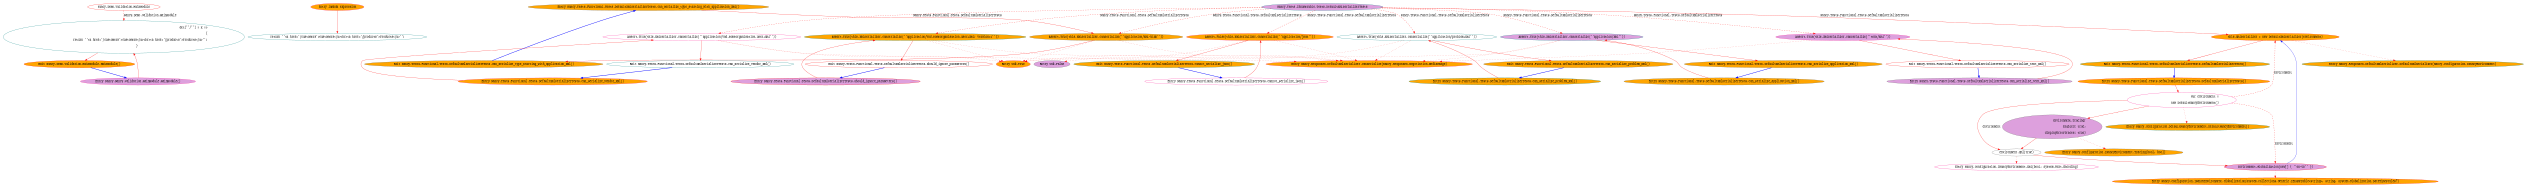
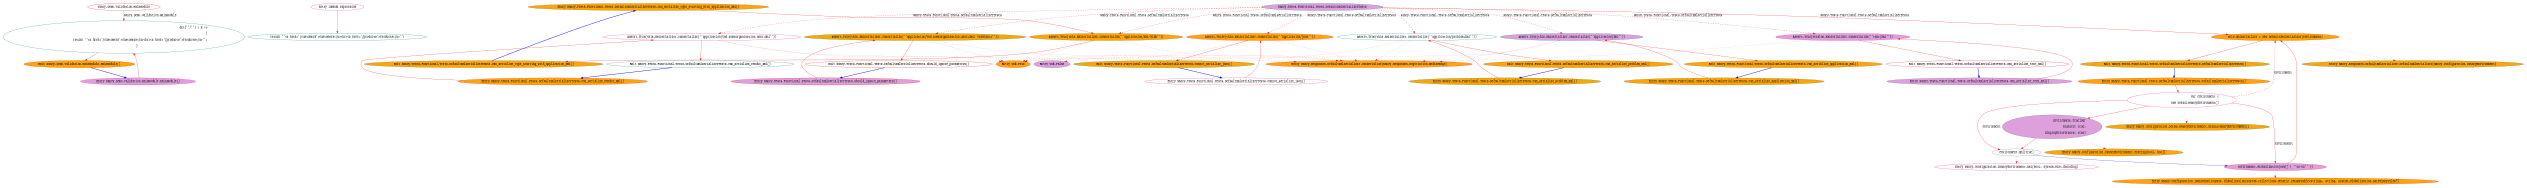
(337, 7) -> (337, 7)
(1322, 7) -> (1322, 7)
(1843, 37) -> (1843, 37)
(138, 81) -> (138, 81)
(2296, 102) -> (2296, 102)
(2272, 117) -> (2272, 117)
(2129, 162) -> (2129, 162)
